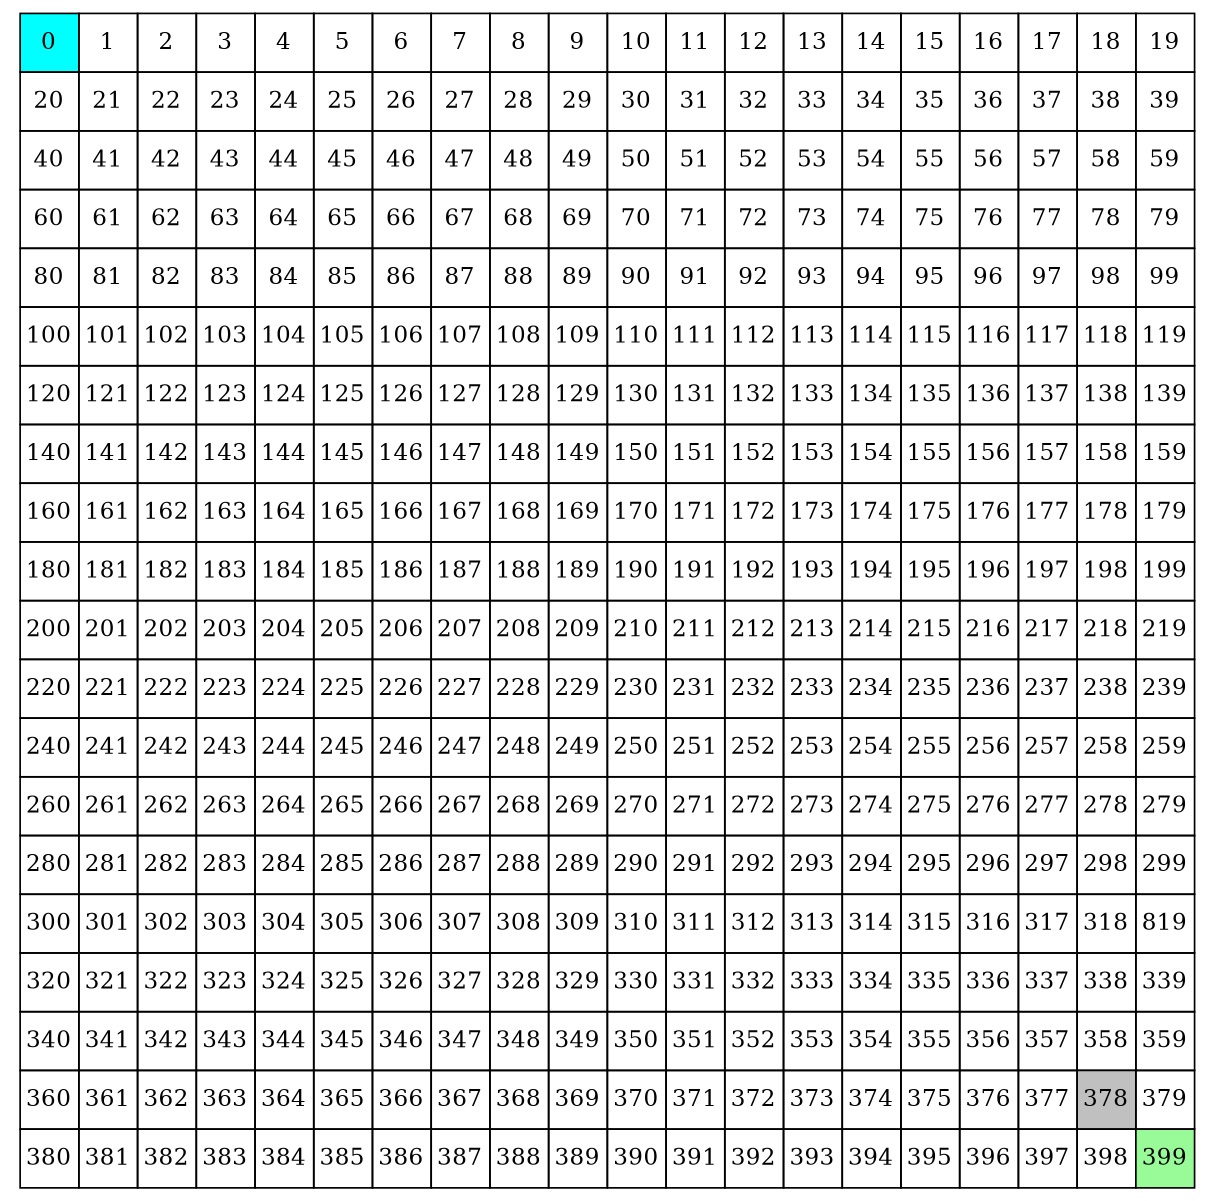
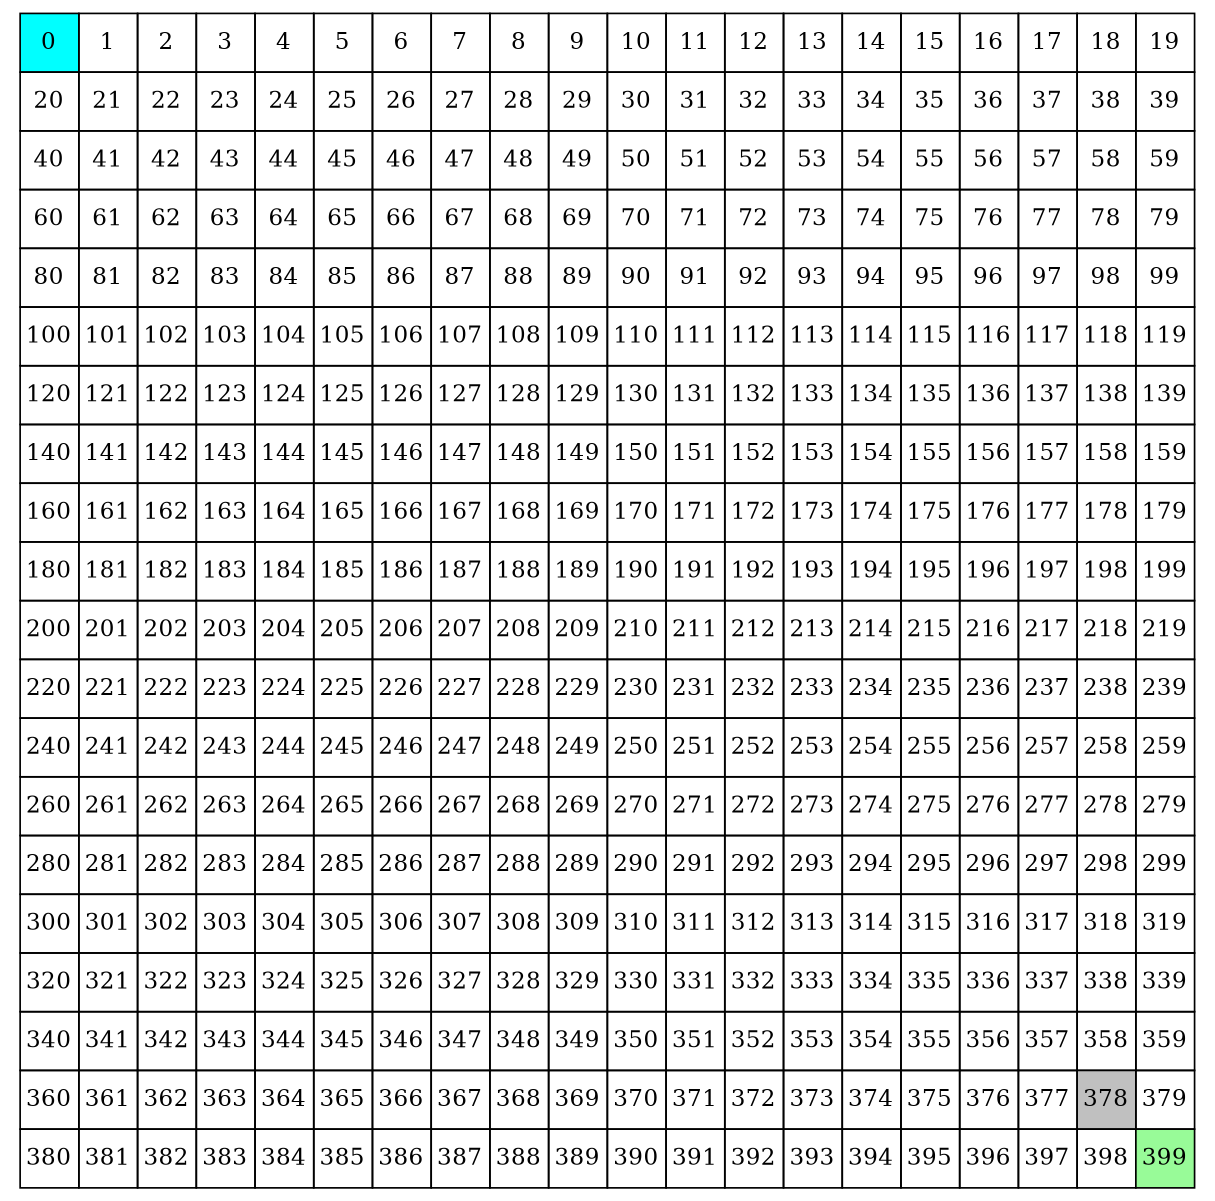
(1165, 923) -> (1165, 923)
